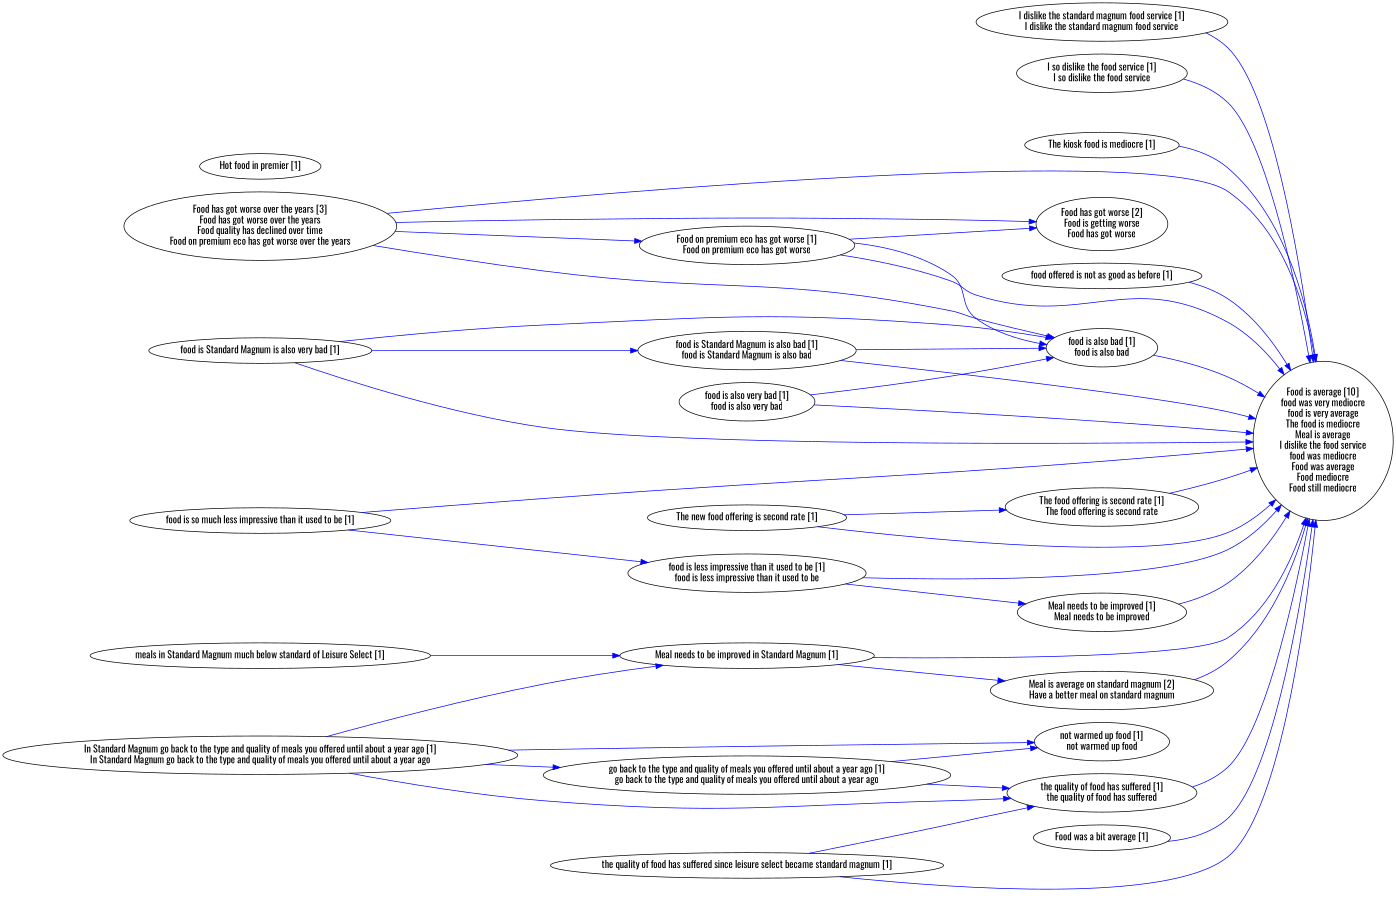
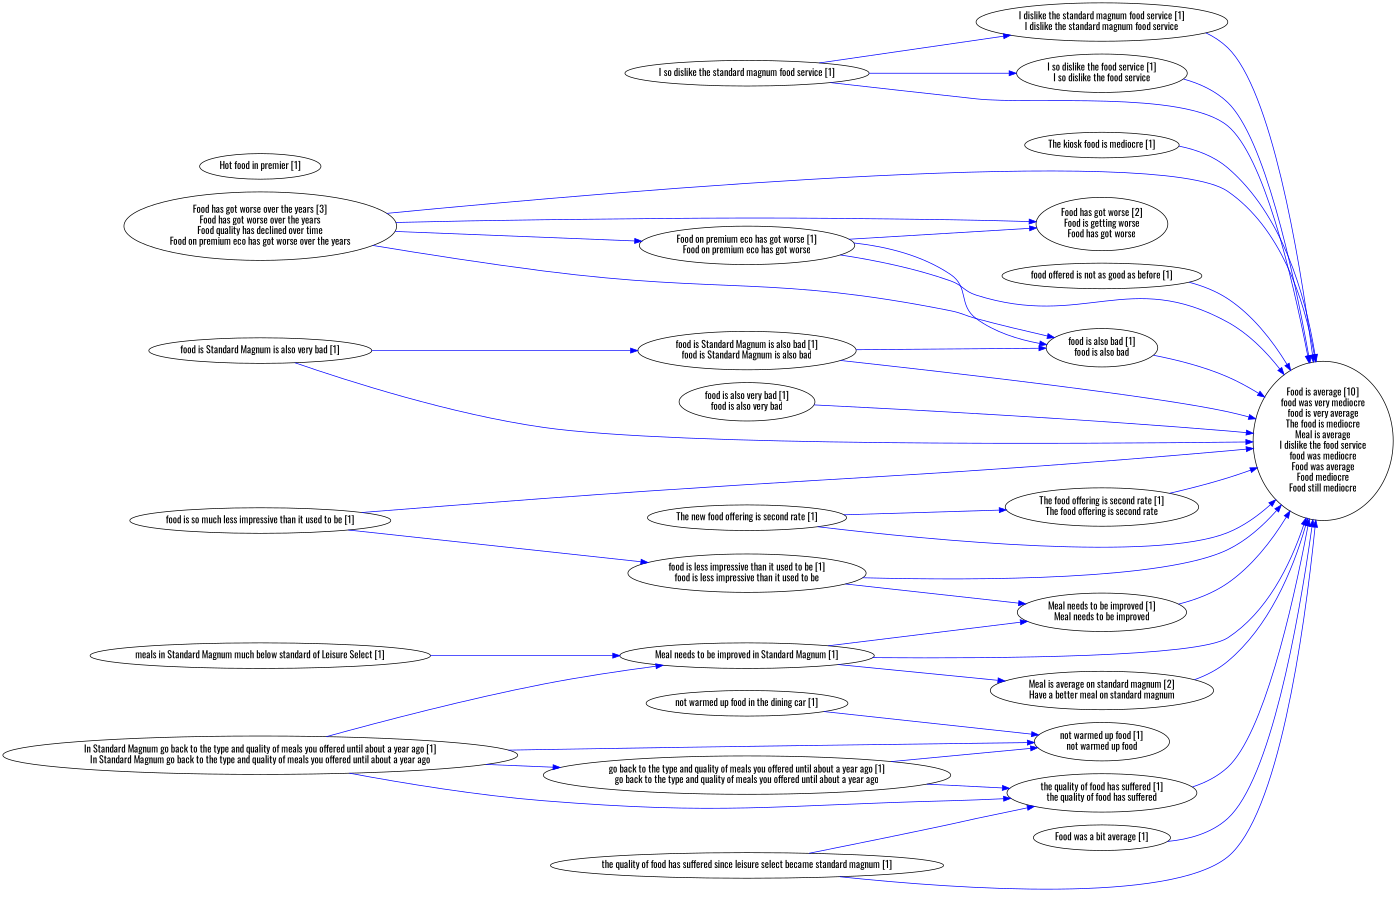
none -> (747, 73)
(693, 318) -> none
(929, 379) -> none
none -> (924, 634)
none -> (747, 703)
